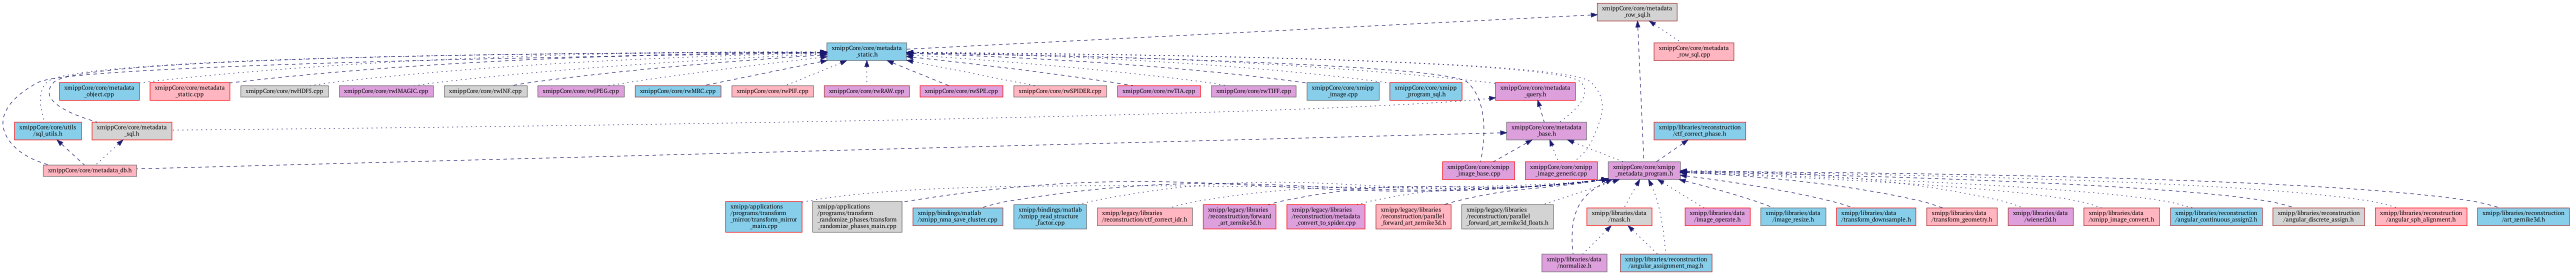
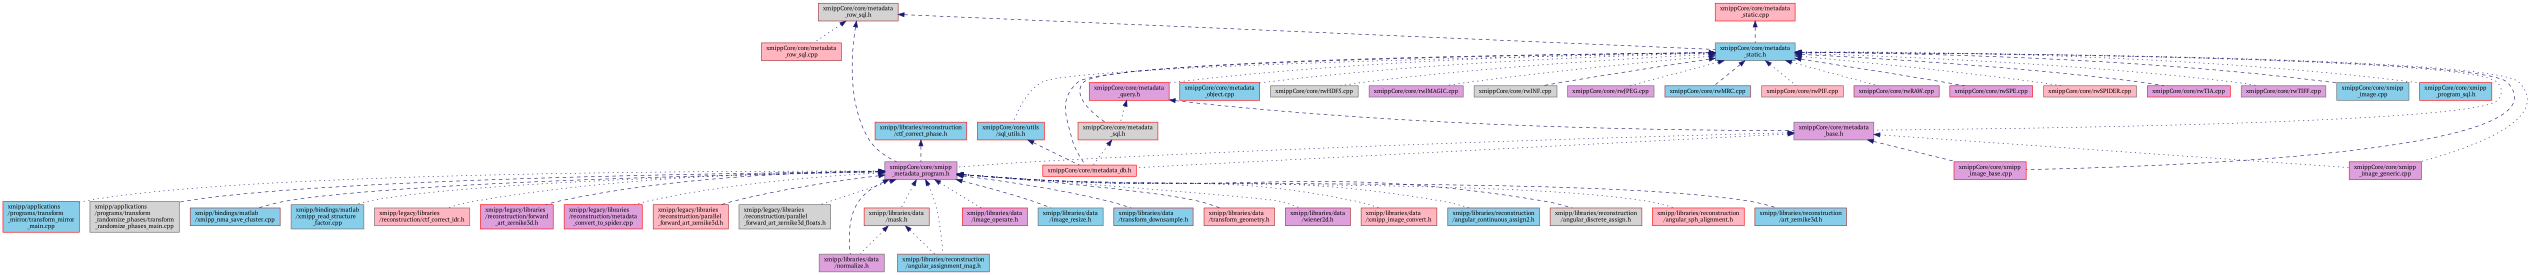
(466, 63) -> (1755, 35)
(819, 151) -> (1462, 151)
(90, 171) -> (1090, 171)
